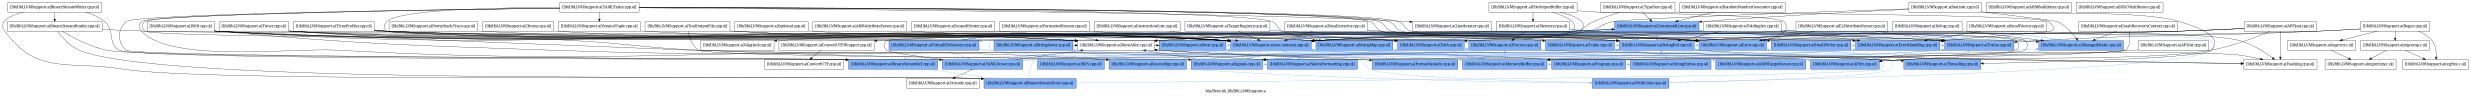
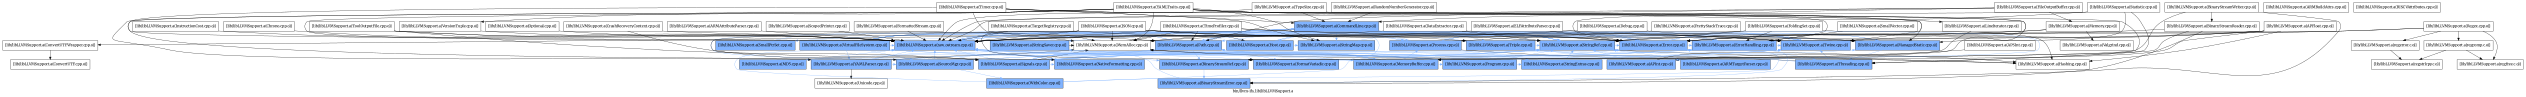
(1374, 25) -> none
(1032, 32) -> none
(1215, 34) -> (1149, 15)
(1751, 55) -> (2012, 53)
